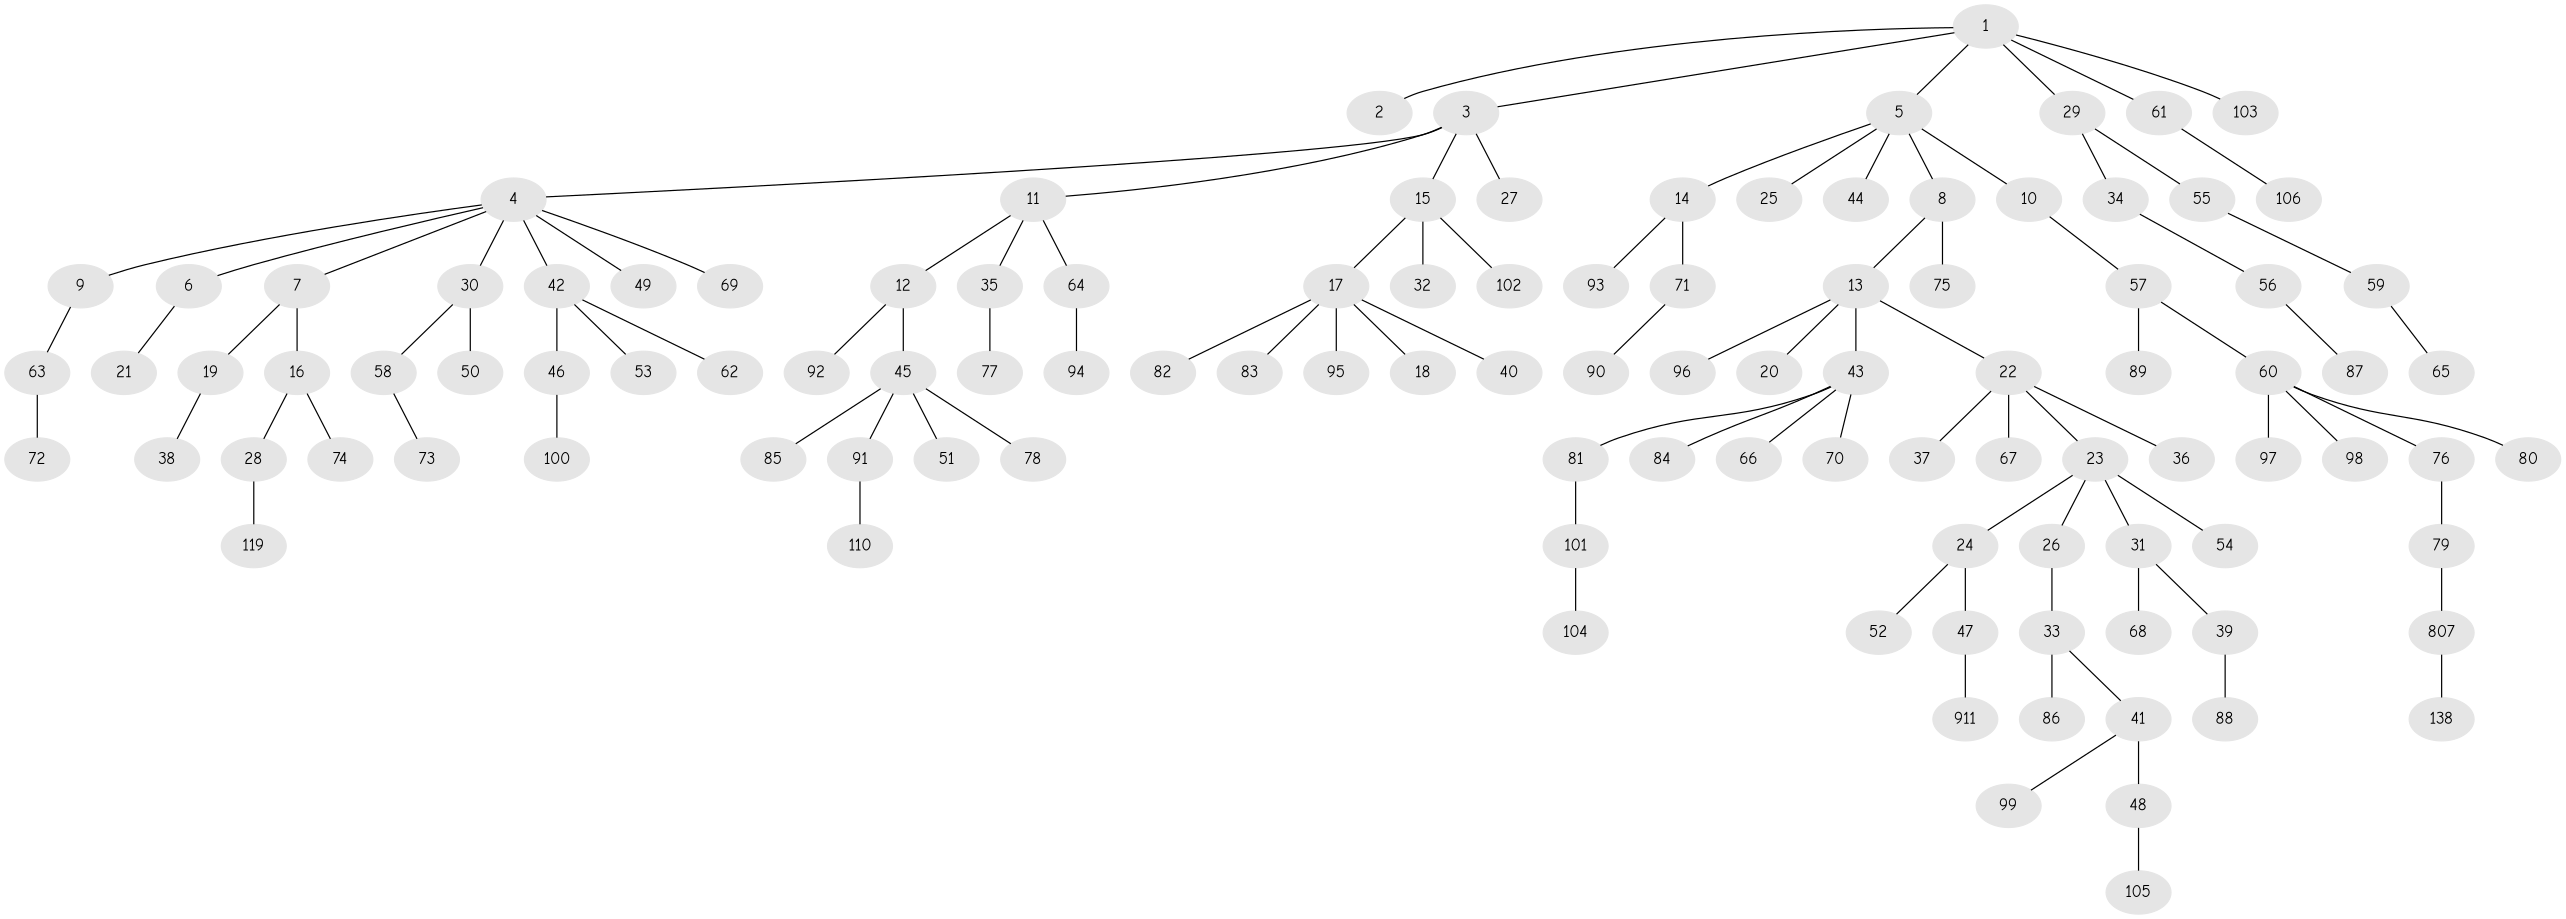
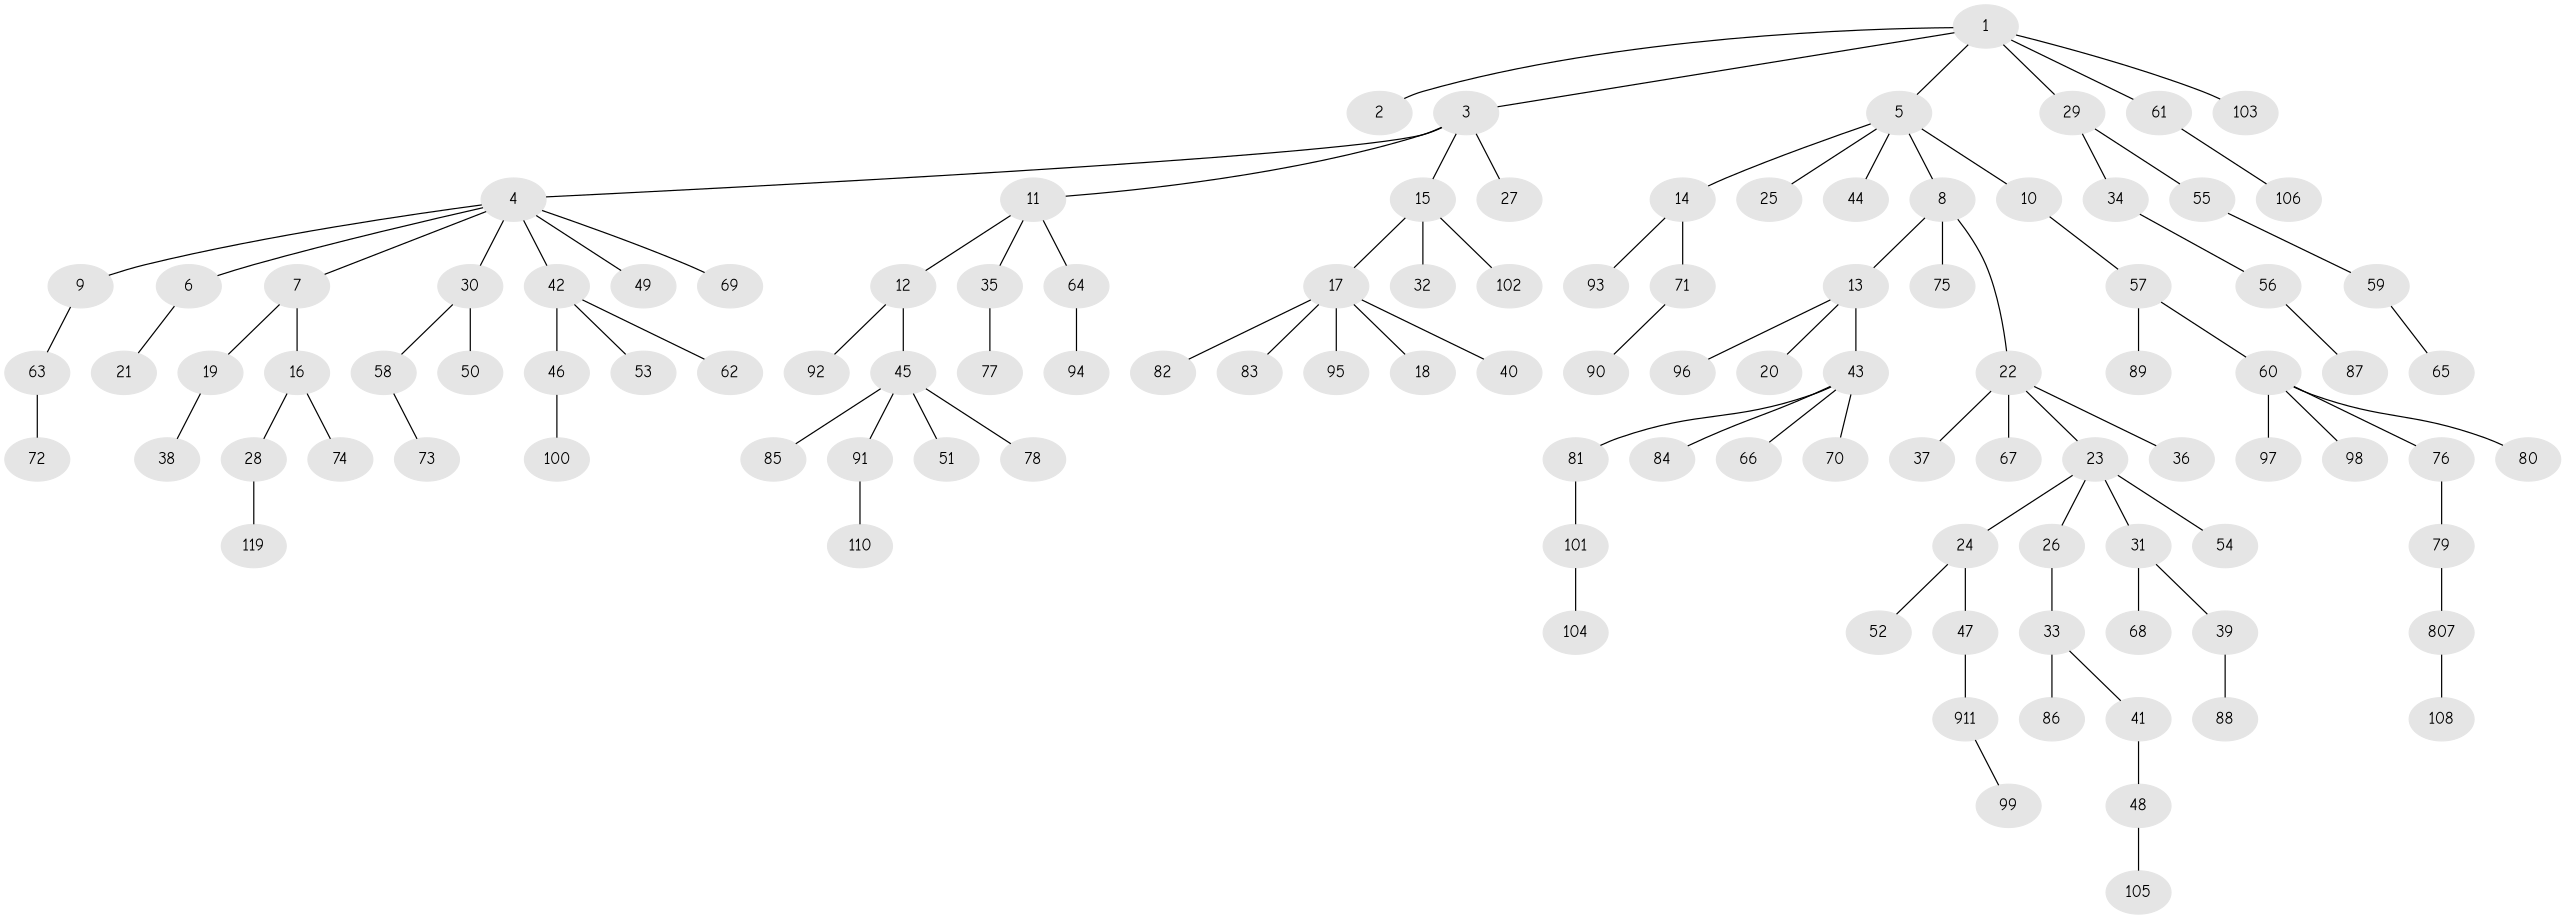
(1932, 329) -> (1992, 281)
(2442, 719) -> (2442, 719)
(2073, 763) -> (1987, 763)
